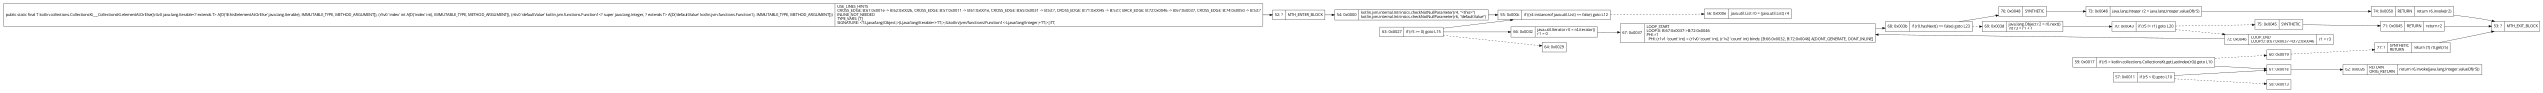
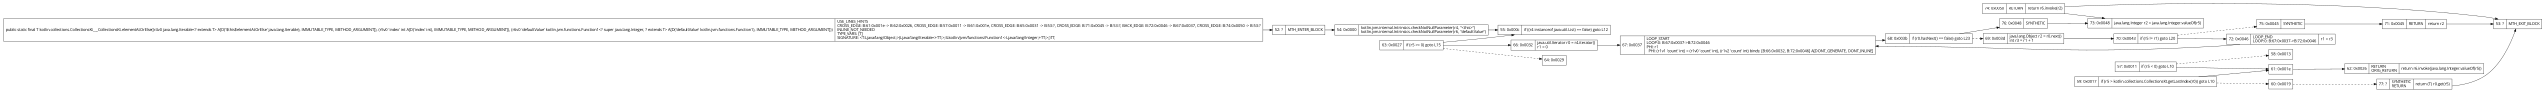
(2285, 11) -> (2083, 16)
(1748, 14) -> none
(2199, 32) -> (2201, 39)
